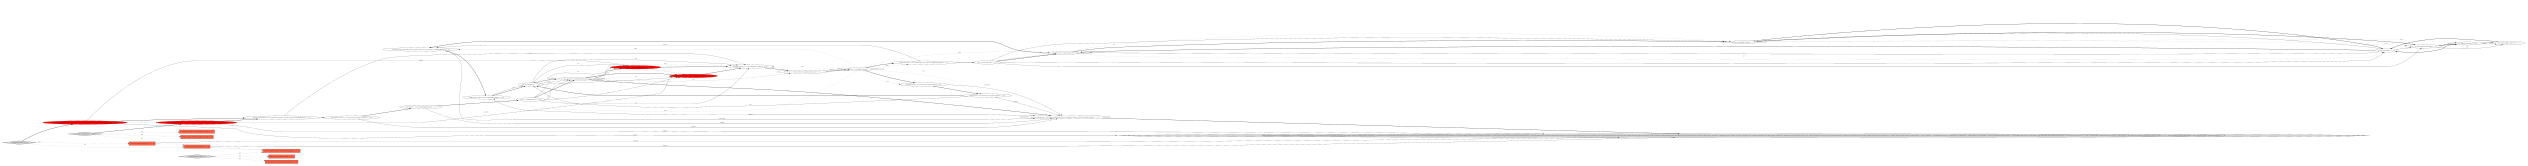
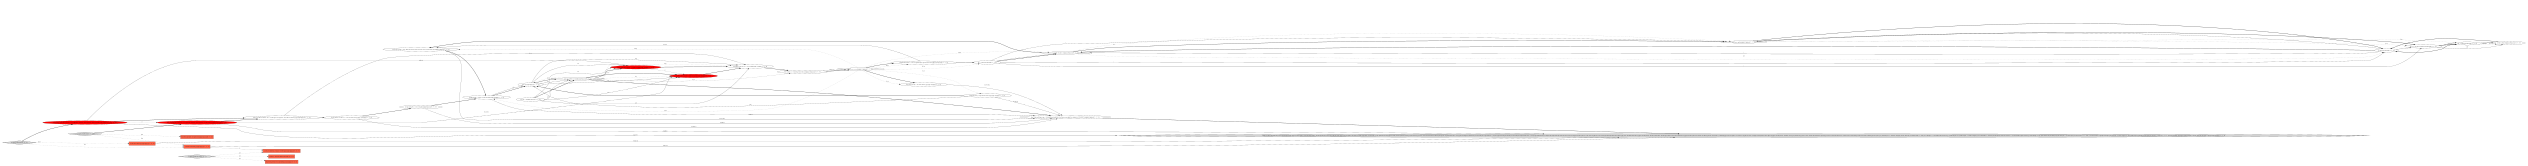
(808, 68) -> (930, 68)
(955, 90) -> none
(477, 103) -> (453, 102)
(197, 132) -> none
